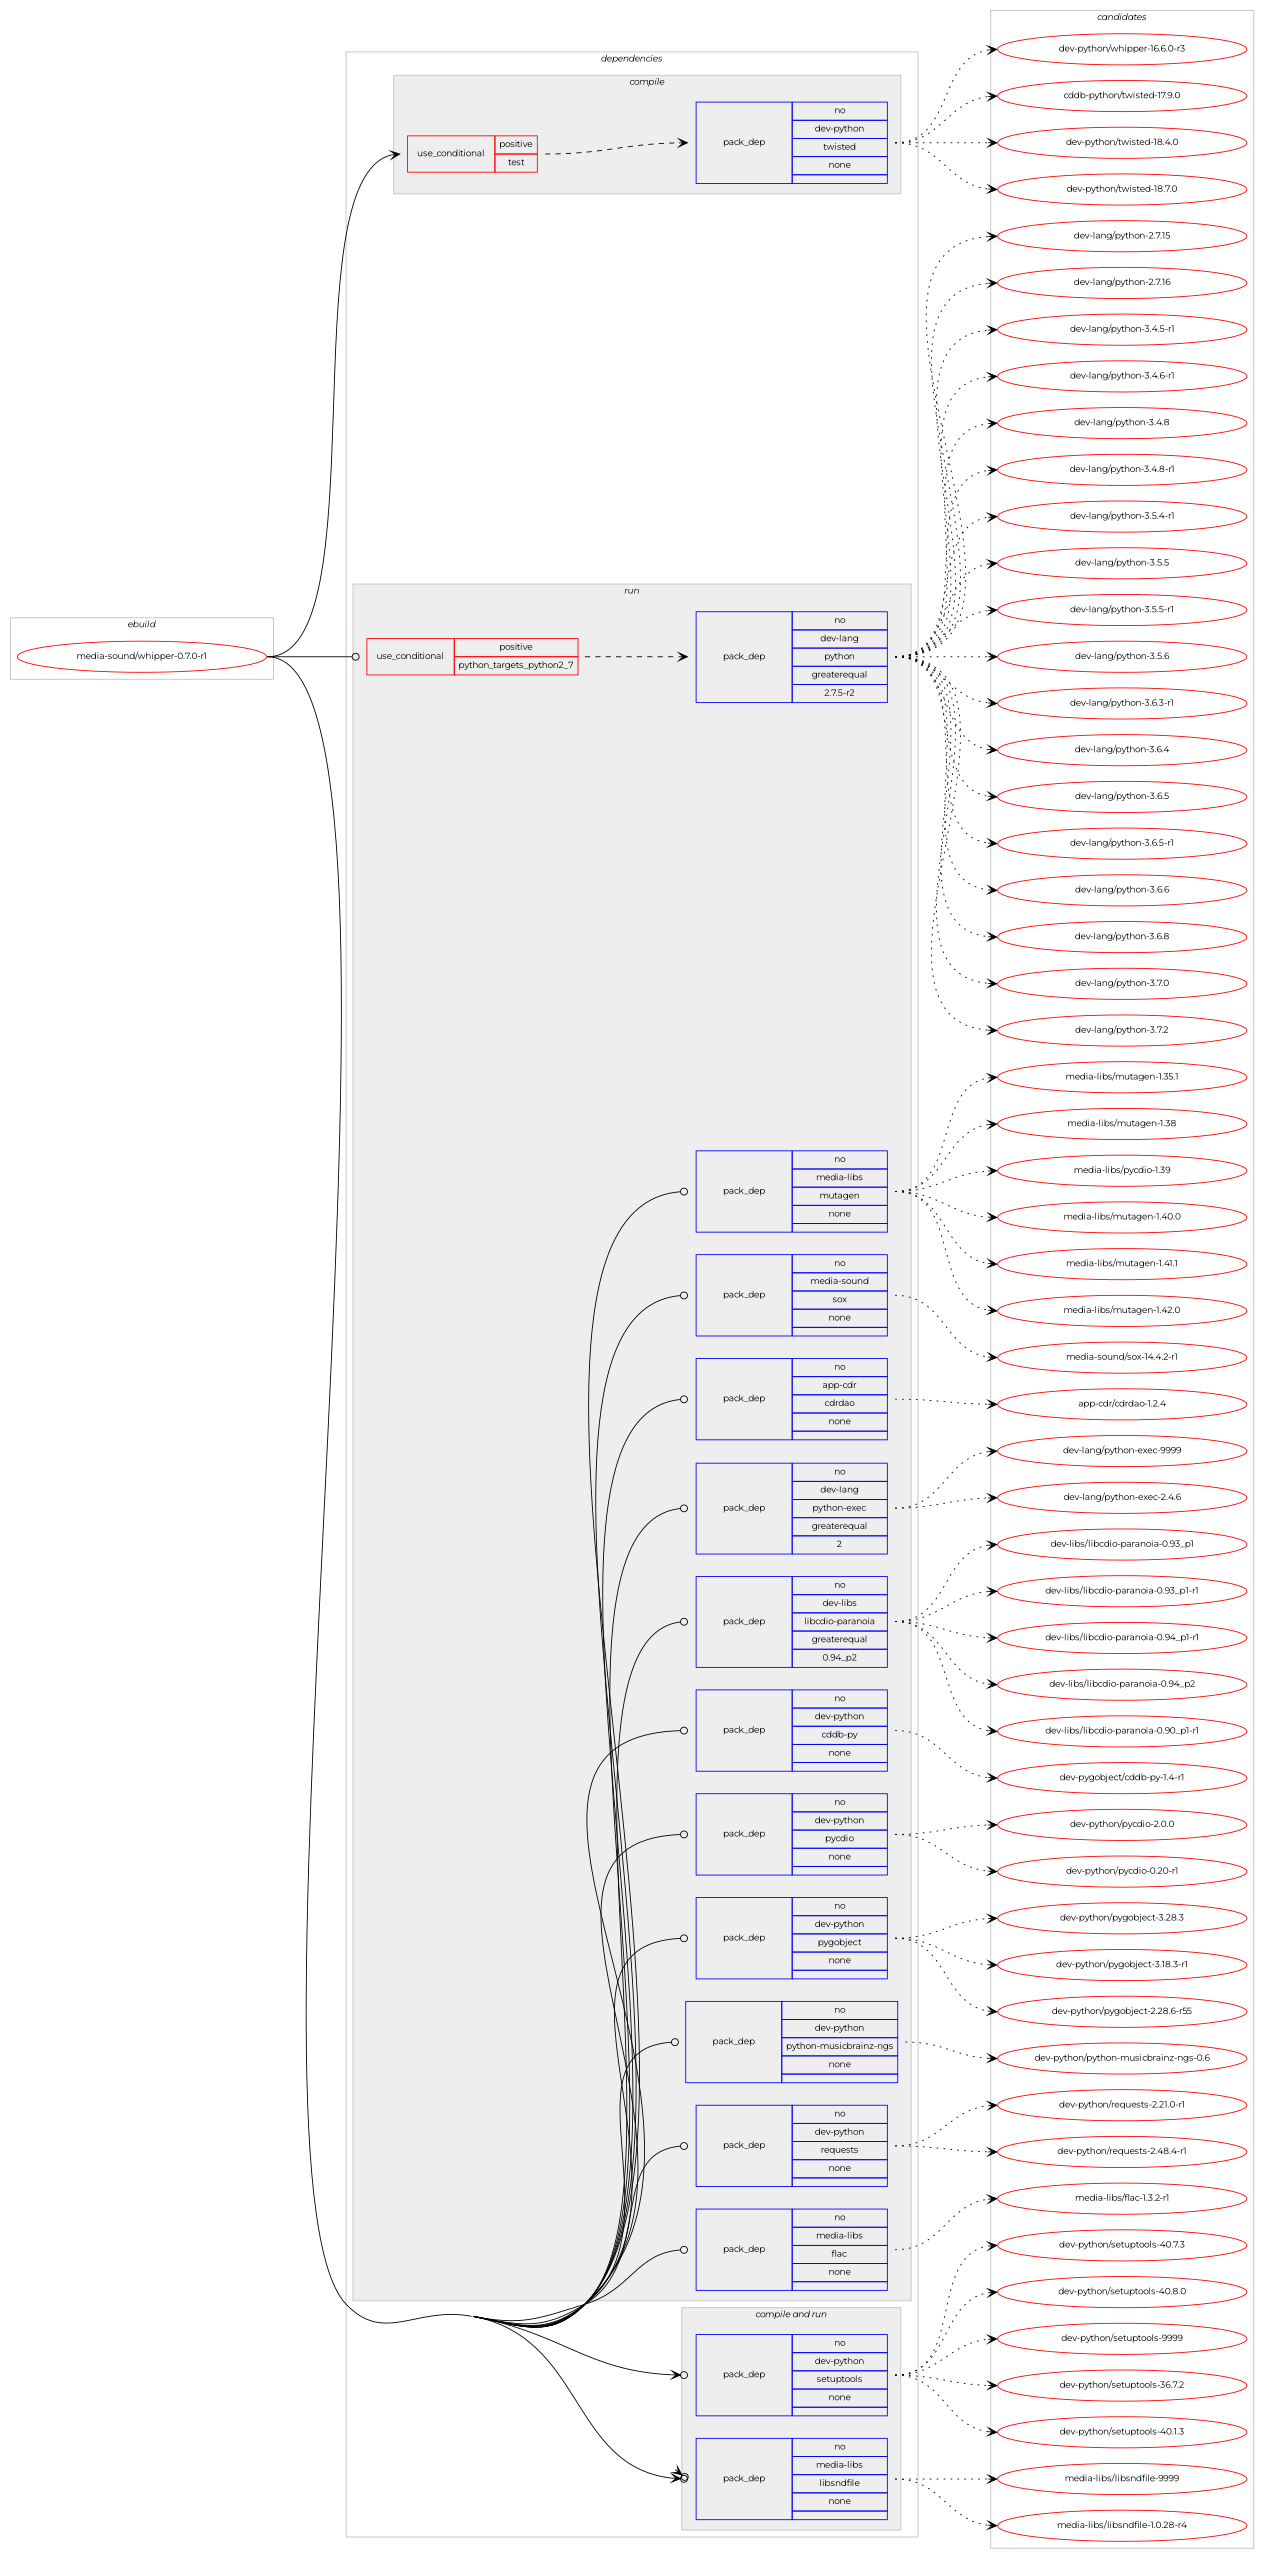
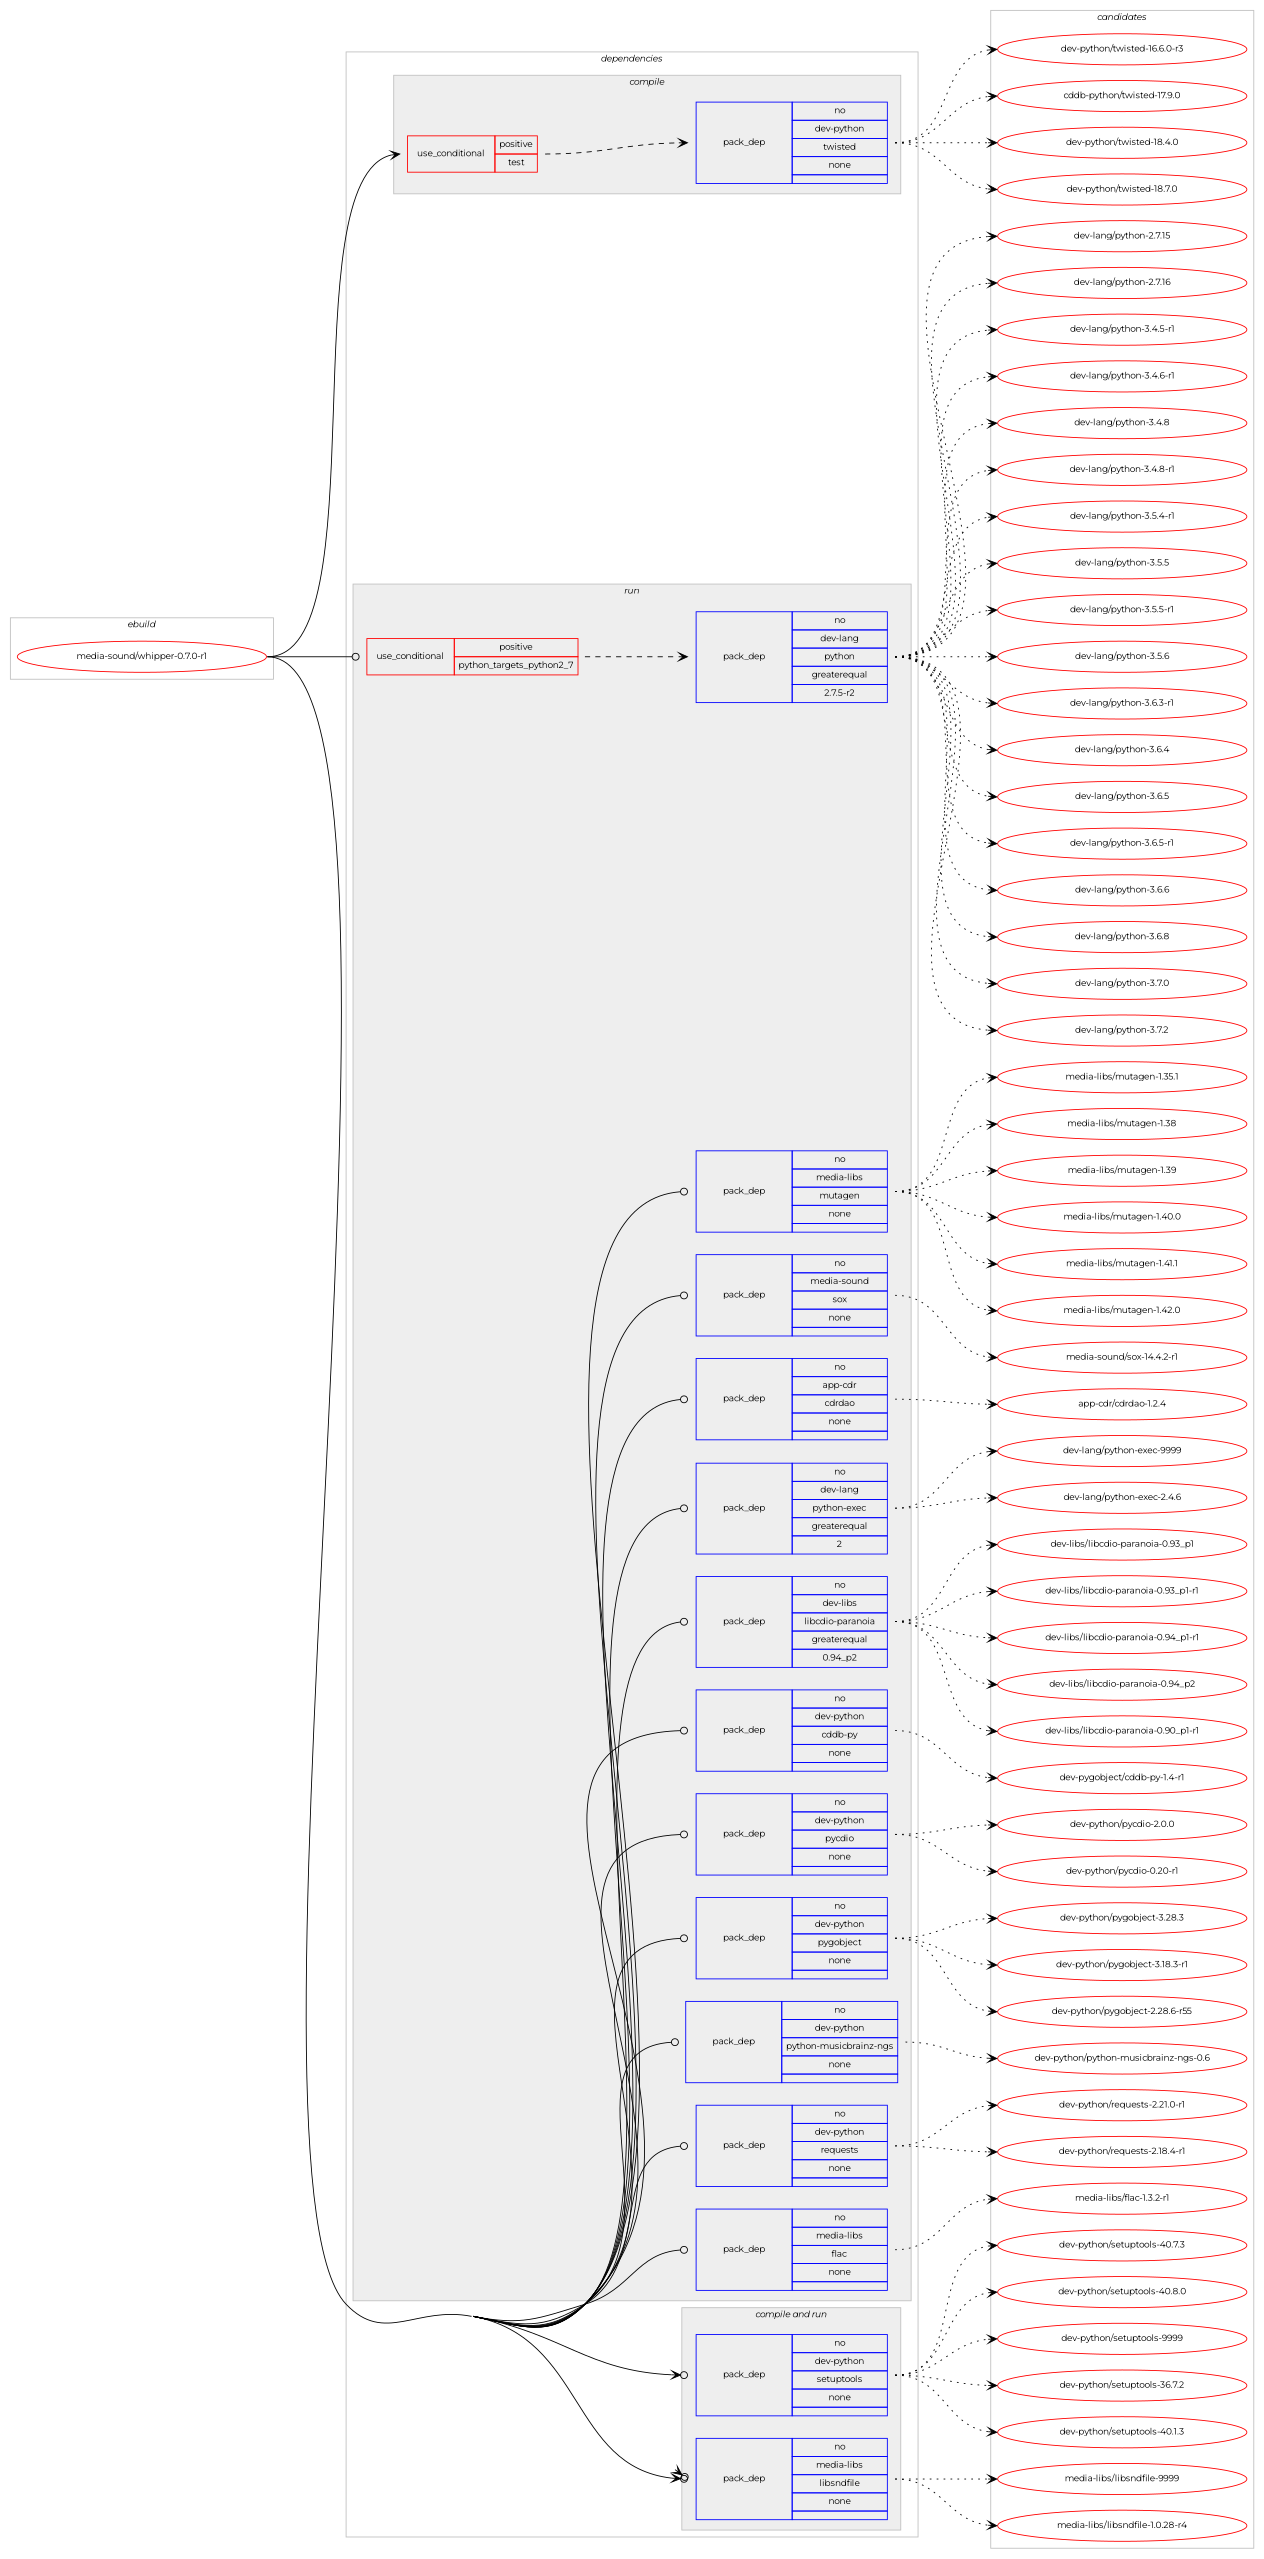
(1122, 49) -> (1122, 49)
(1122, 1171) -> (1122, 1171)
(1122, 2152) -> (1122, 2152)
